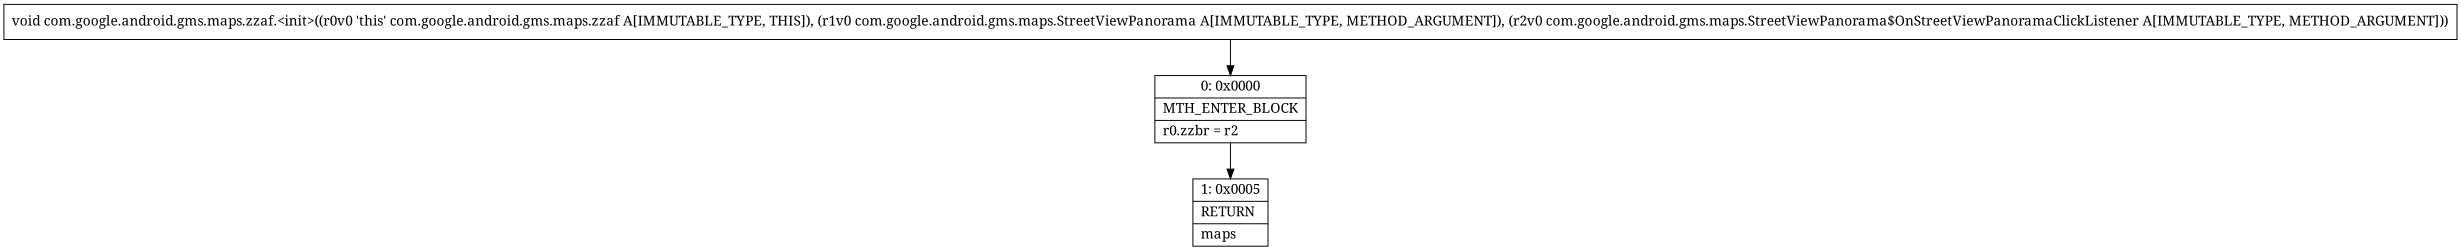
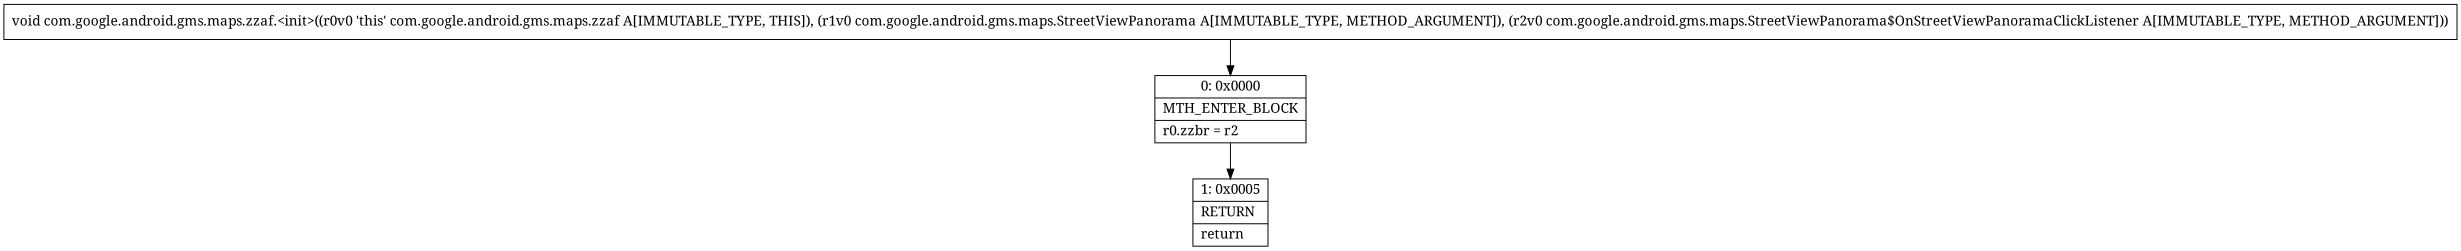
(1219, 234) -> (1223, 234)
